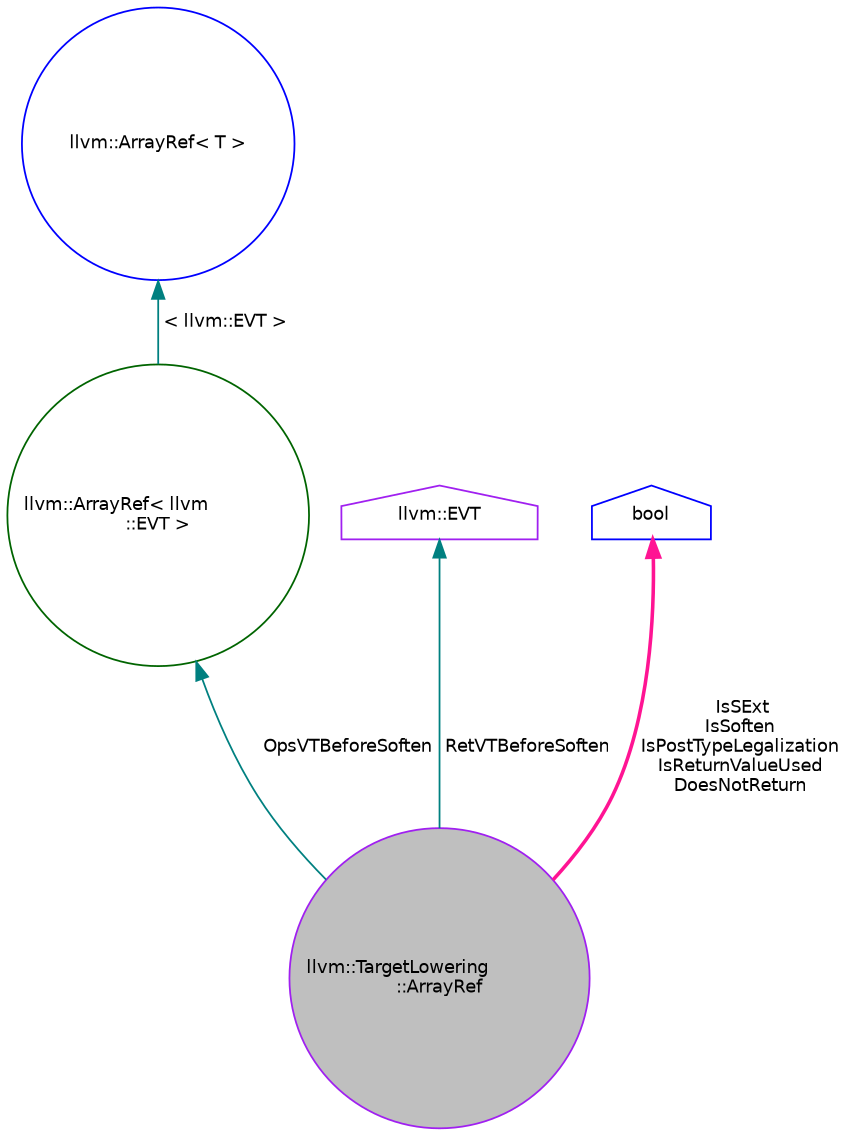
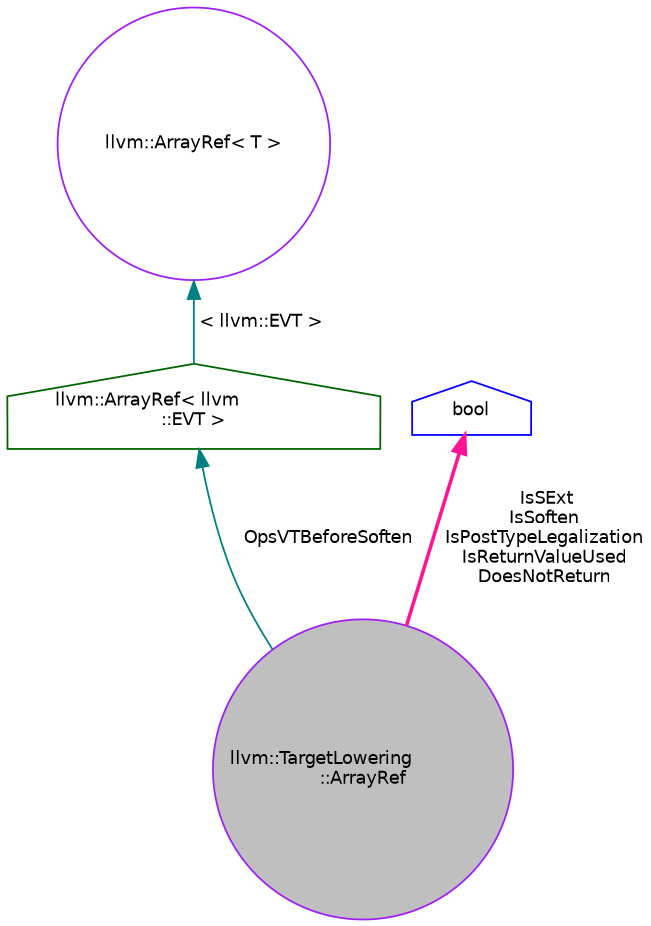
(158, 144) -> (194, 144)
(158, 515) -> (194, 411)
(440, 515) -> none
